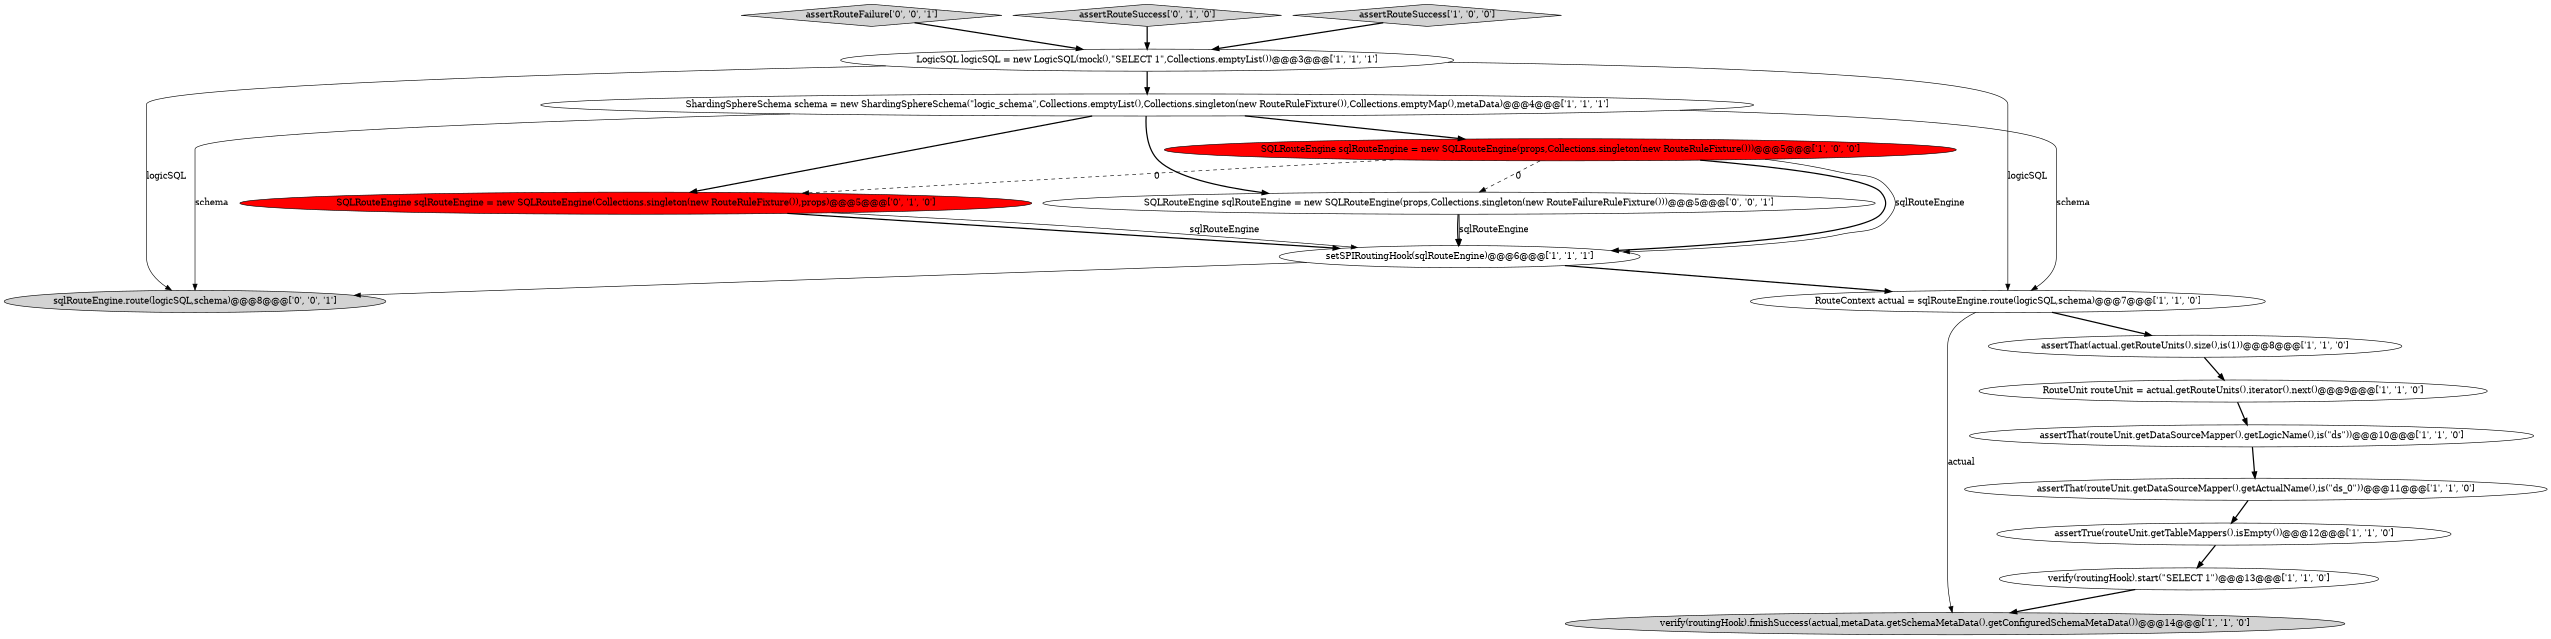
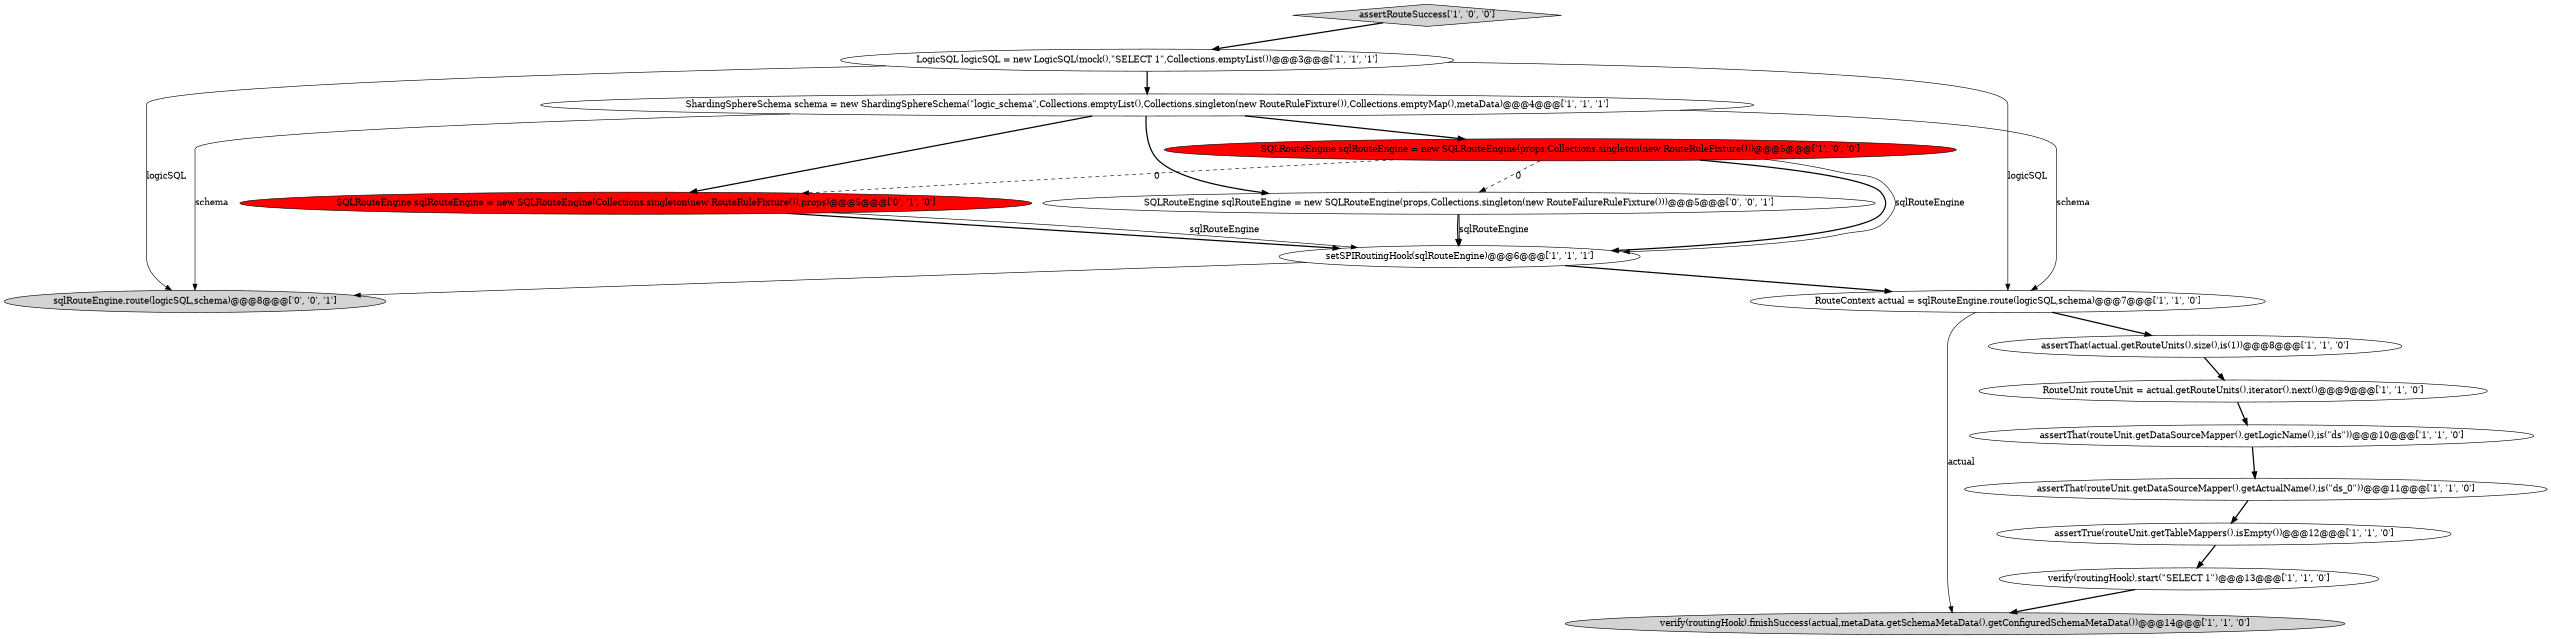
(872, 15) -> none
(1147, 15) -> none
